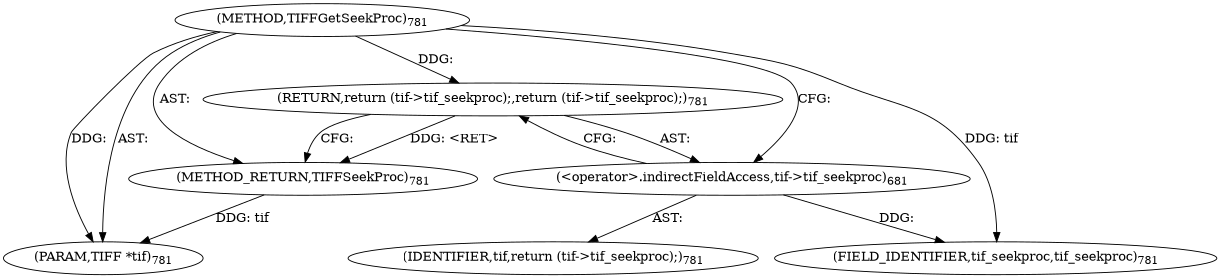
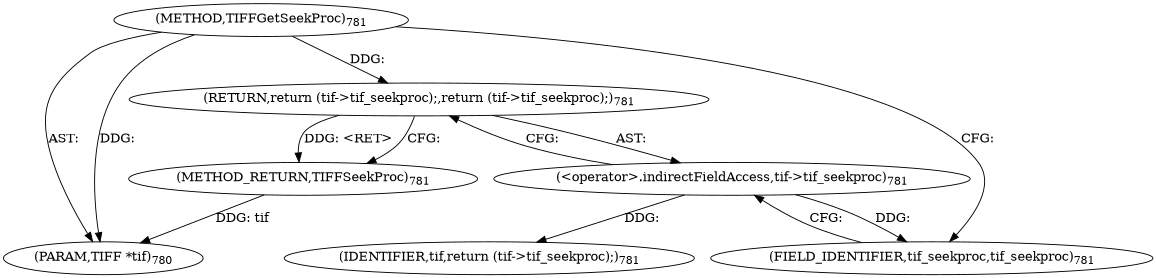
(665, 51) -> (810, 226)
(154, 98) -> none
(992, 139) -> (980, 139)
(898, 177) -> (898, 177)
(670, 219) -> (644, 219)
(162, 257) -> (162, 257)
